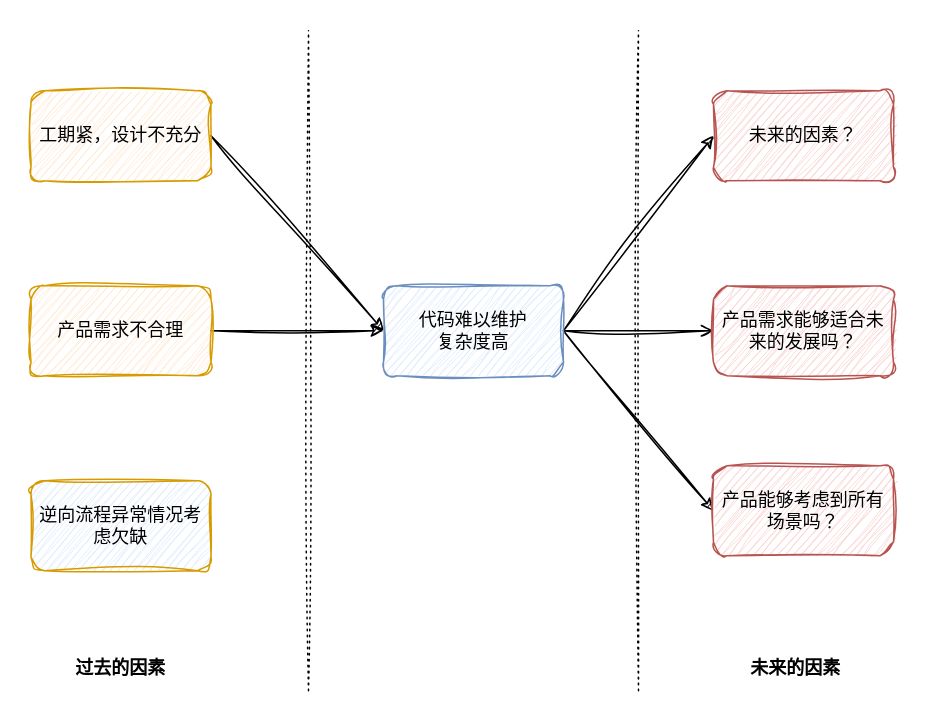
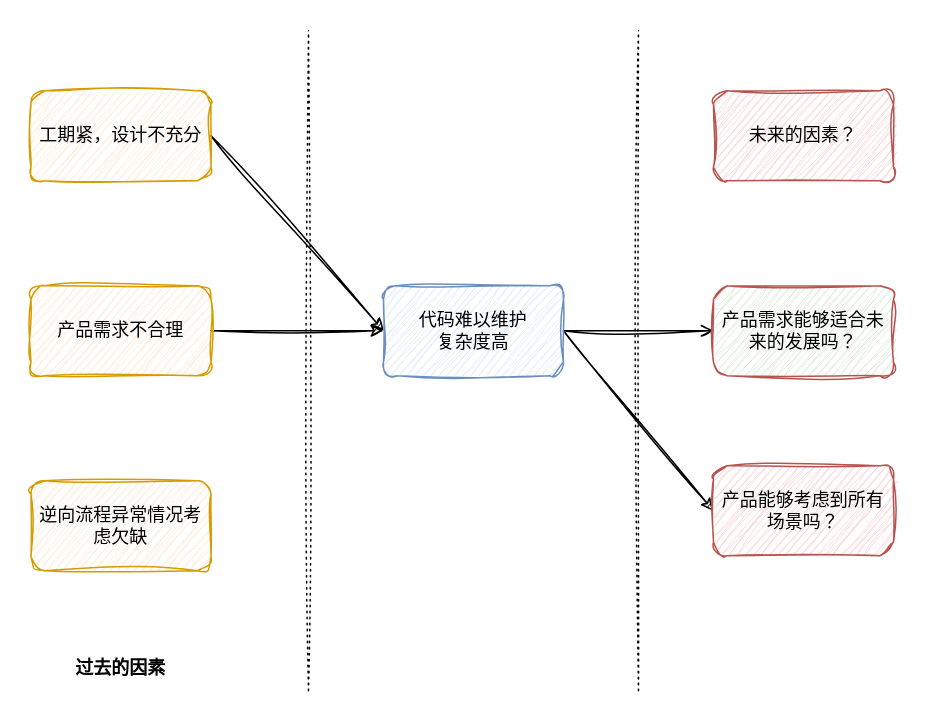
(635, 237) -> none
(803, 331) -> (803, 331)
(121, 526) -> (121, 526)
(796, 668) -> none
